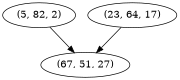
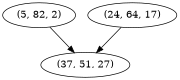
(132, 15) -> (132, 15)
(85, 65) -> (85, 65)
